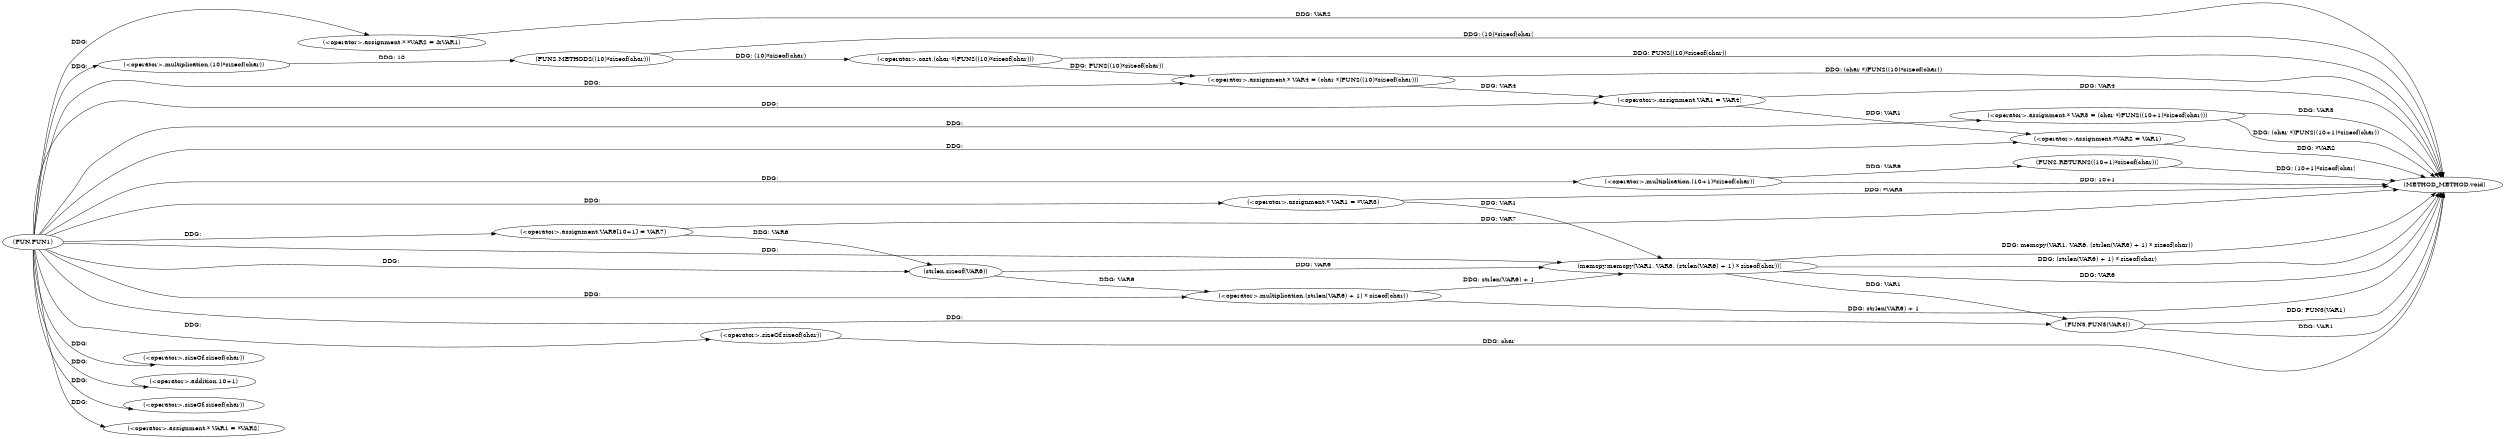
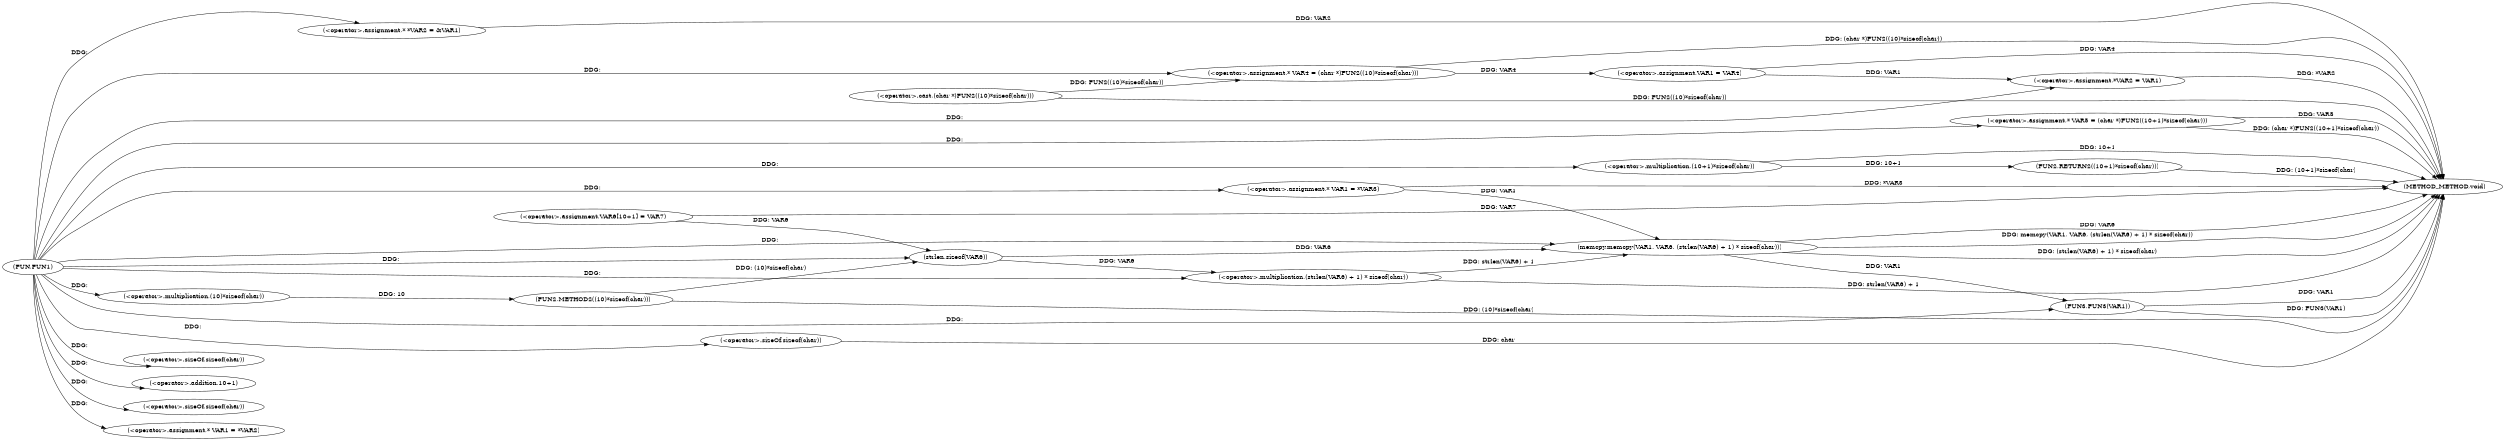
(759, 59) -> (799, 276)
(768, 107) -> none
(1884, 167) -> (1884, 163)
(278, 238) -> none
(2098, 325) -> (2098, 307)
